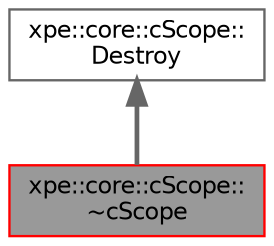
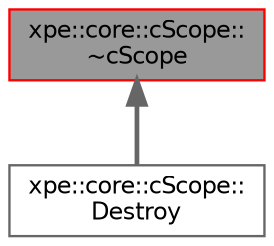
(137, 135) -> (137, 135)
